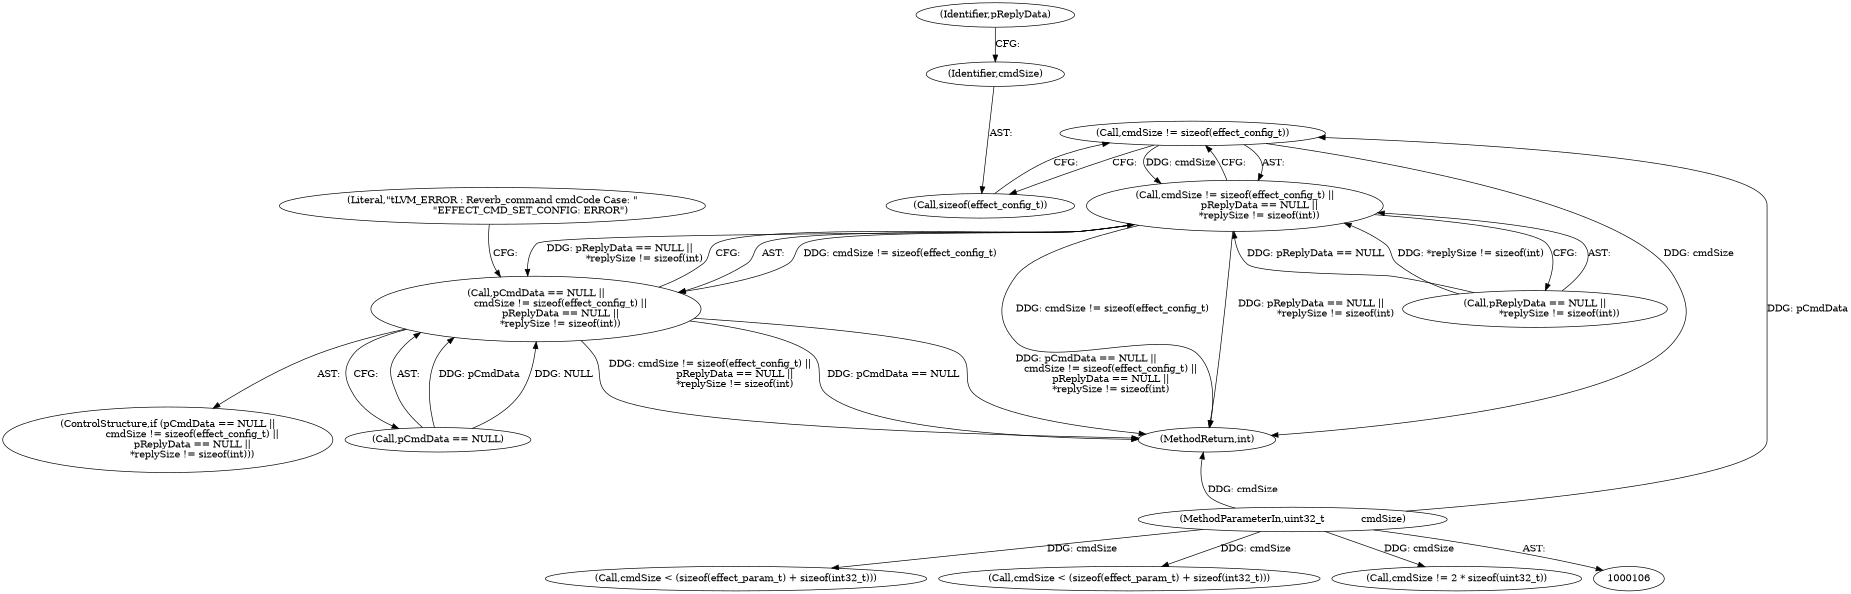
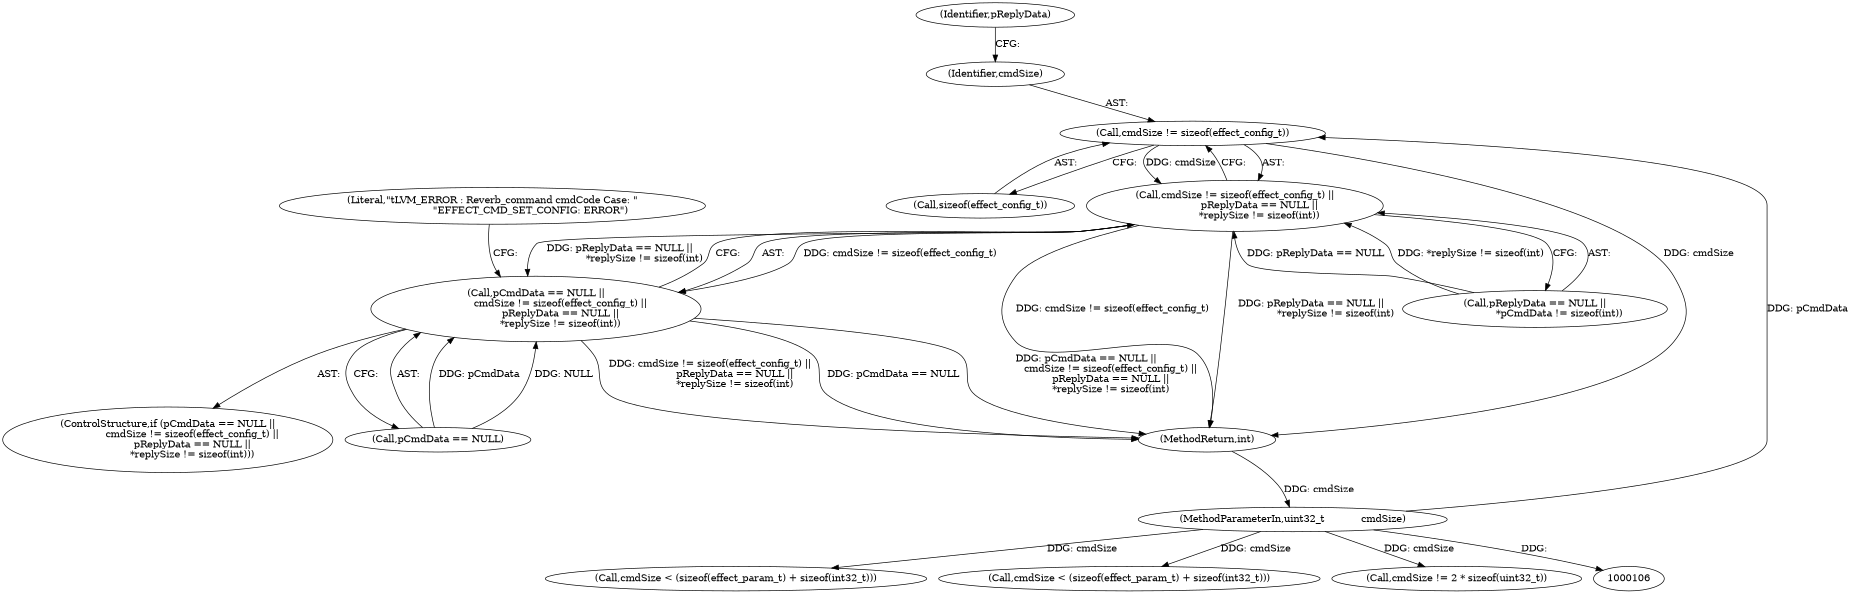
(988, 137) -> (1089, 102)
(1067, 163) -> (1067, 163)
(1535, 309) -> (1535, 309)
(1206, 492) -> (1264, 472)
(1536, 549) -> (1536, 549)
